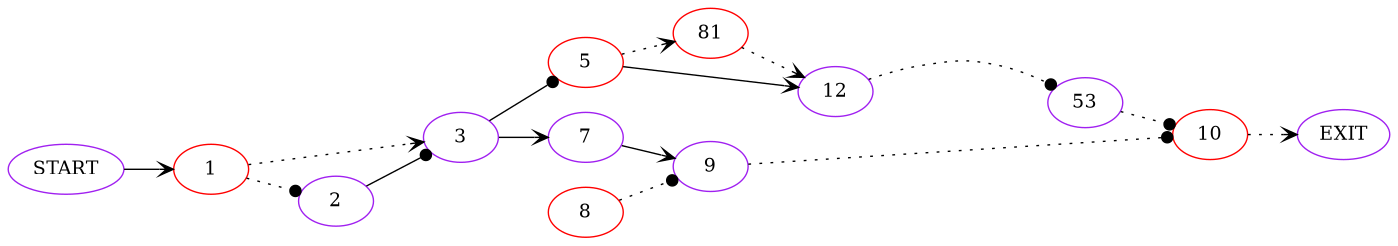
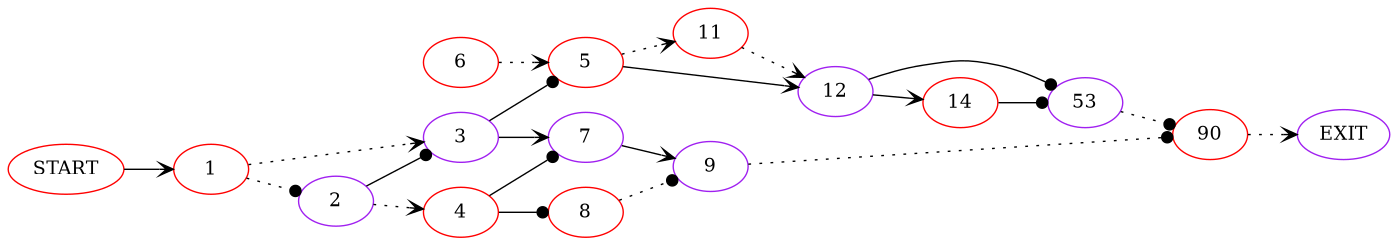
(711, 33) -> (711, 33)
(958, 61) -> (958, 61)
none -> (461, 62)
none -> (960, 103)
(1210, 135) -> (1210, 135)
(66, 169) -> (66, 169)
none -> (461, 212)
